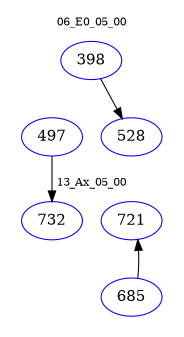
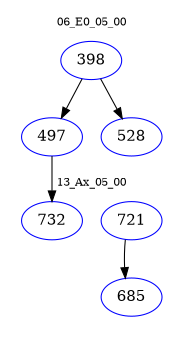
none -> (74, 94)
(139, 264) -> (124, 254)
